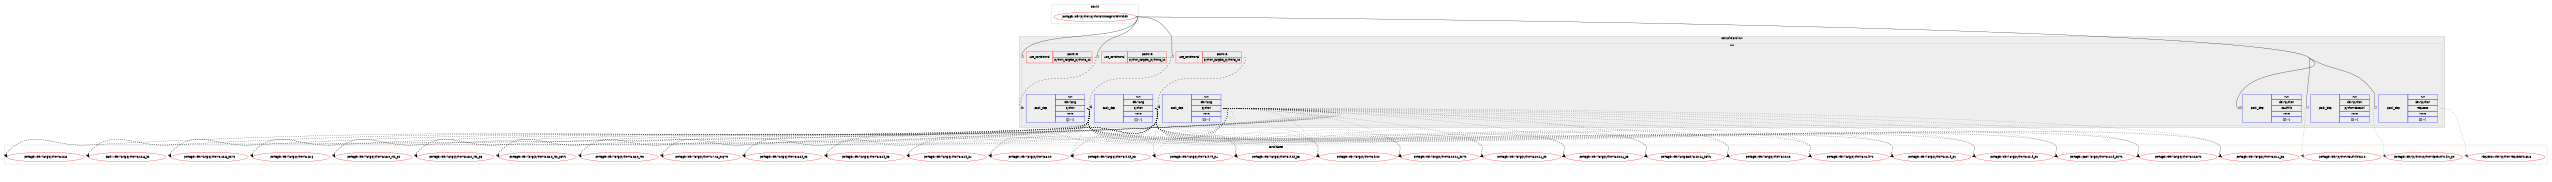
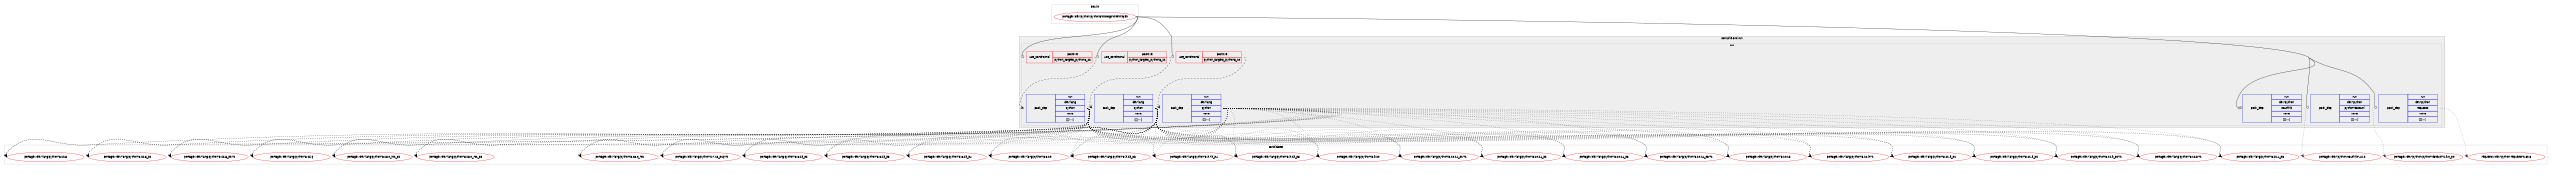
(1095, 17) -> (1095, 17)
(128, 157) -> (128, 157)
(538, 157) -> none
(1686, 157) -> (1686, 157)
(2096, 157) -> (2096, 157)
(2342, 157) -> (2342, 157)
